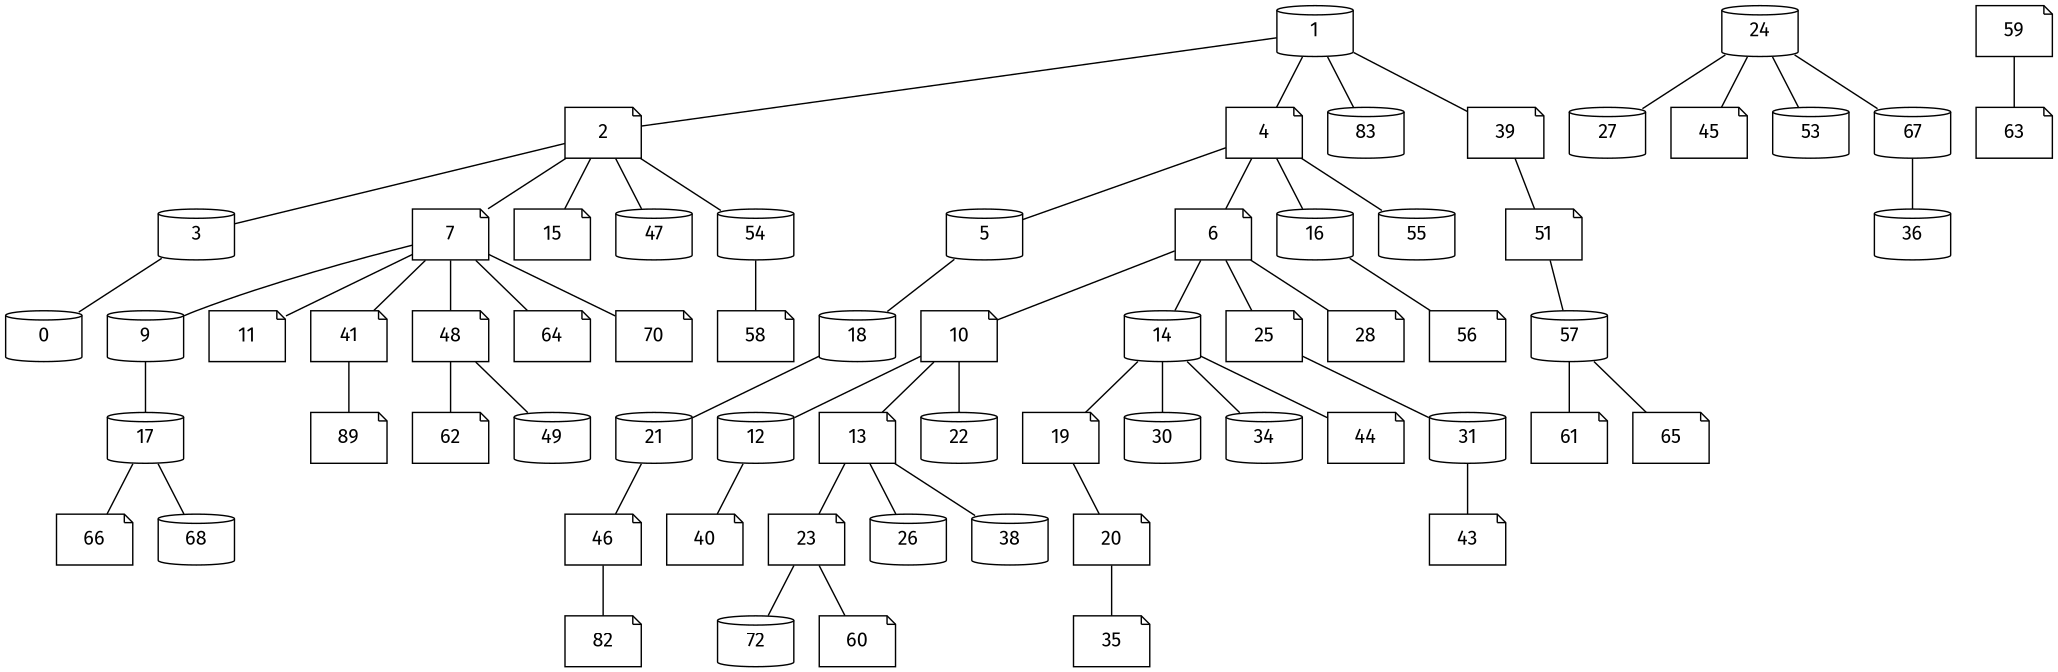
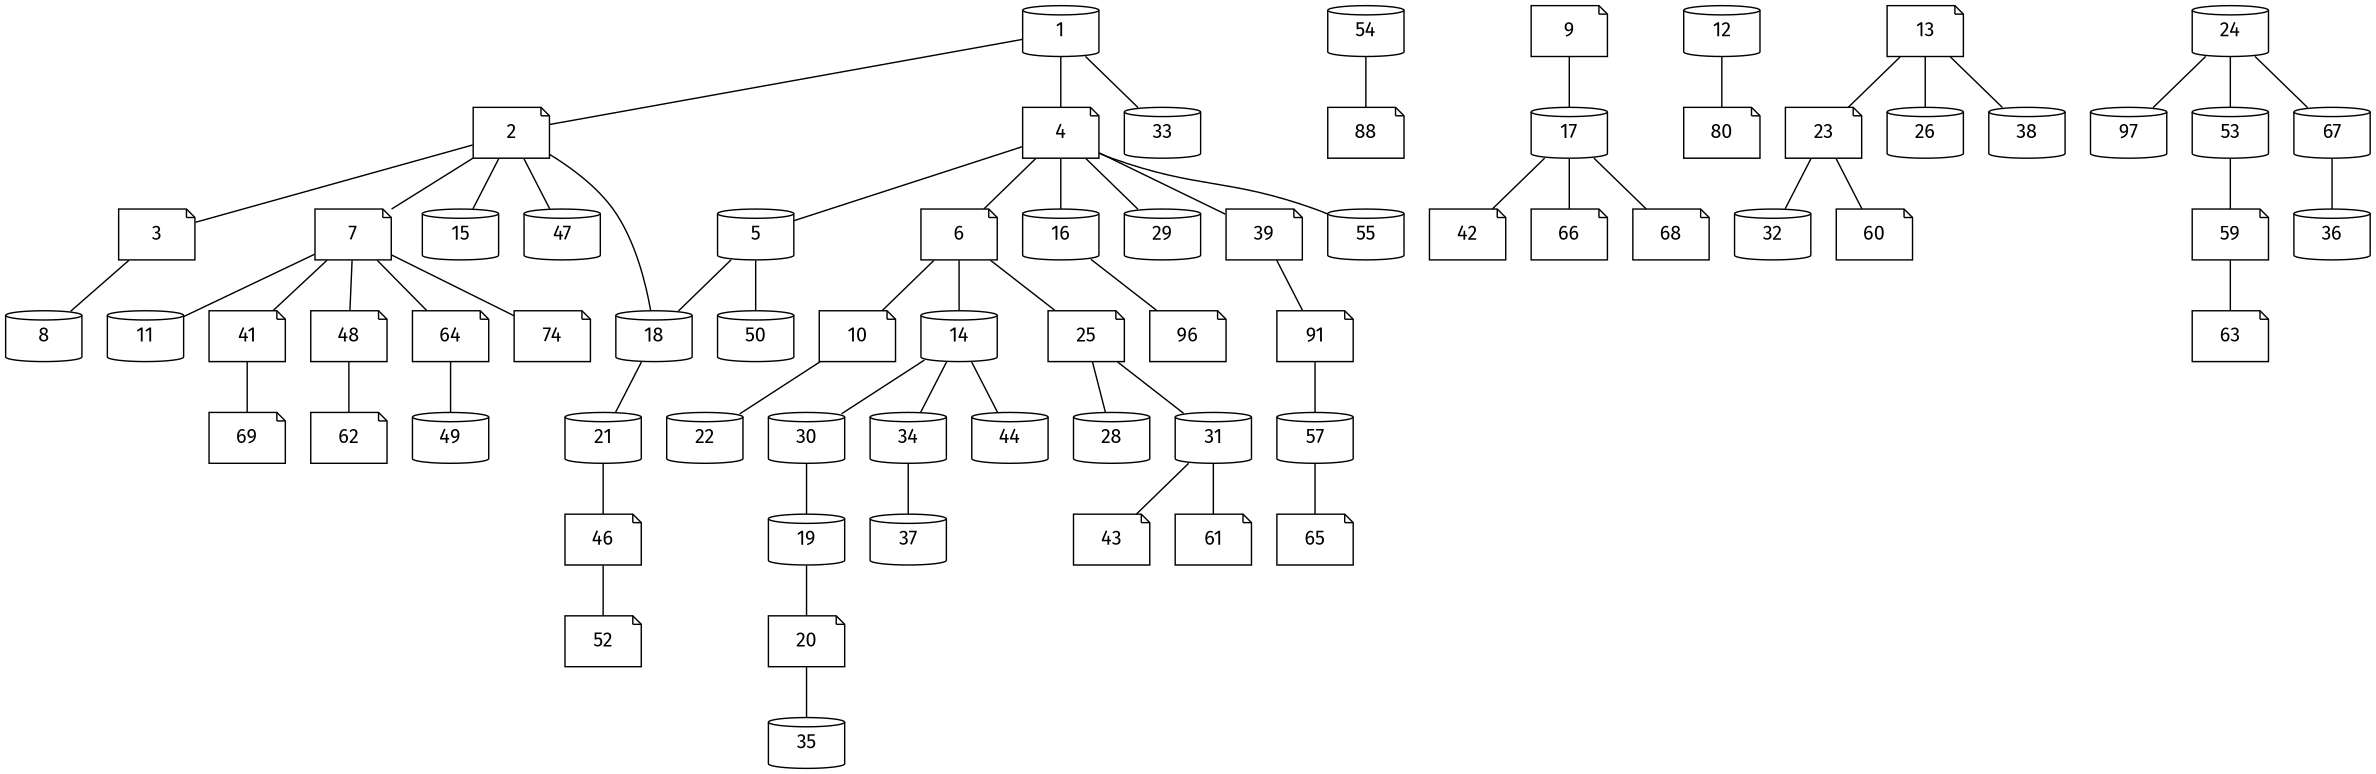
(1410, 82) -> (1162, 183)
(1366, 133) -> (1162, 133)
(1607, 133) -> (2129, 133)
(1709, 133) -> none
(681, 184) -> (620, 220)
none -> (2230, 184)
(196, 234) -> (157, 234)
(552, 234) -> (460, 234)
none -> (1162, 234)
none -> (1468, 234)
(1544, 234) -> (1315, 336)
(297, 277) -> none
(1290, 285) -> (1099, 387)
(44, 336) -> (44, 336)
(145, 336) -> (1569, 31)
(247, 336) -> (145, 336)
(654, 336) -> (552, 336)
none -> (756, 336)
(756, 336) -> (1366, 133)
(1366, 336) -> (1112, 438)
(1468, 336) -> (1188, 336)
(502, 387) -> (451, 387)
(858, 387) -> none
(908, 387) -> none
(1112, 387) -> (807, 489)
(1569, 387) -> (1213, 489)
(349, 438) -> (247, 438)
(1061, 438) -> (807, 540)
(1366, 438) -> (1010, 438)
(196, 540) -> (1671, 234)
(705, 540) -> (1722, 133)
none -> (908, 540)
(603, 641) -> (603, 641)
(756, 641) -> (1773, 234)
(1112, 641) -> (807, 743)
